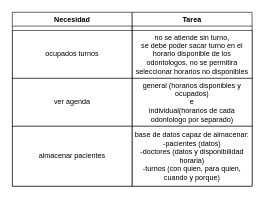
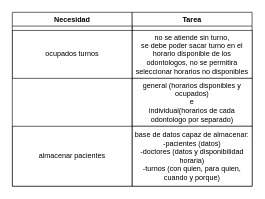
(72, 102) -> none
